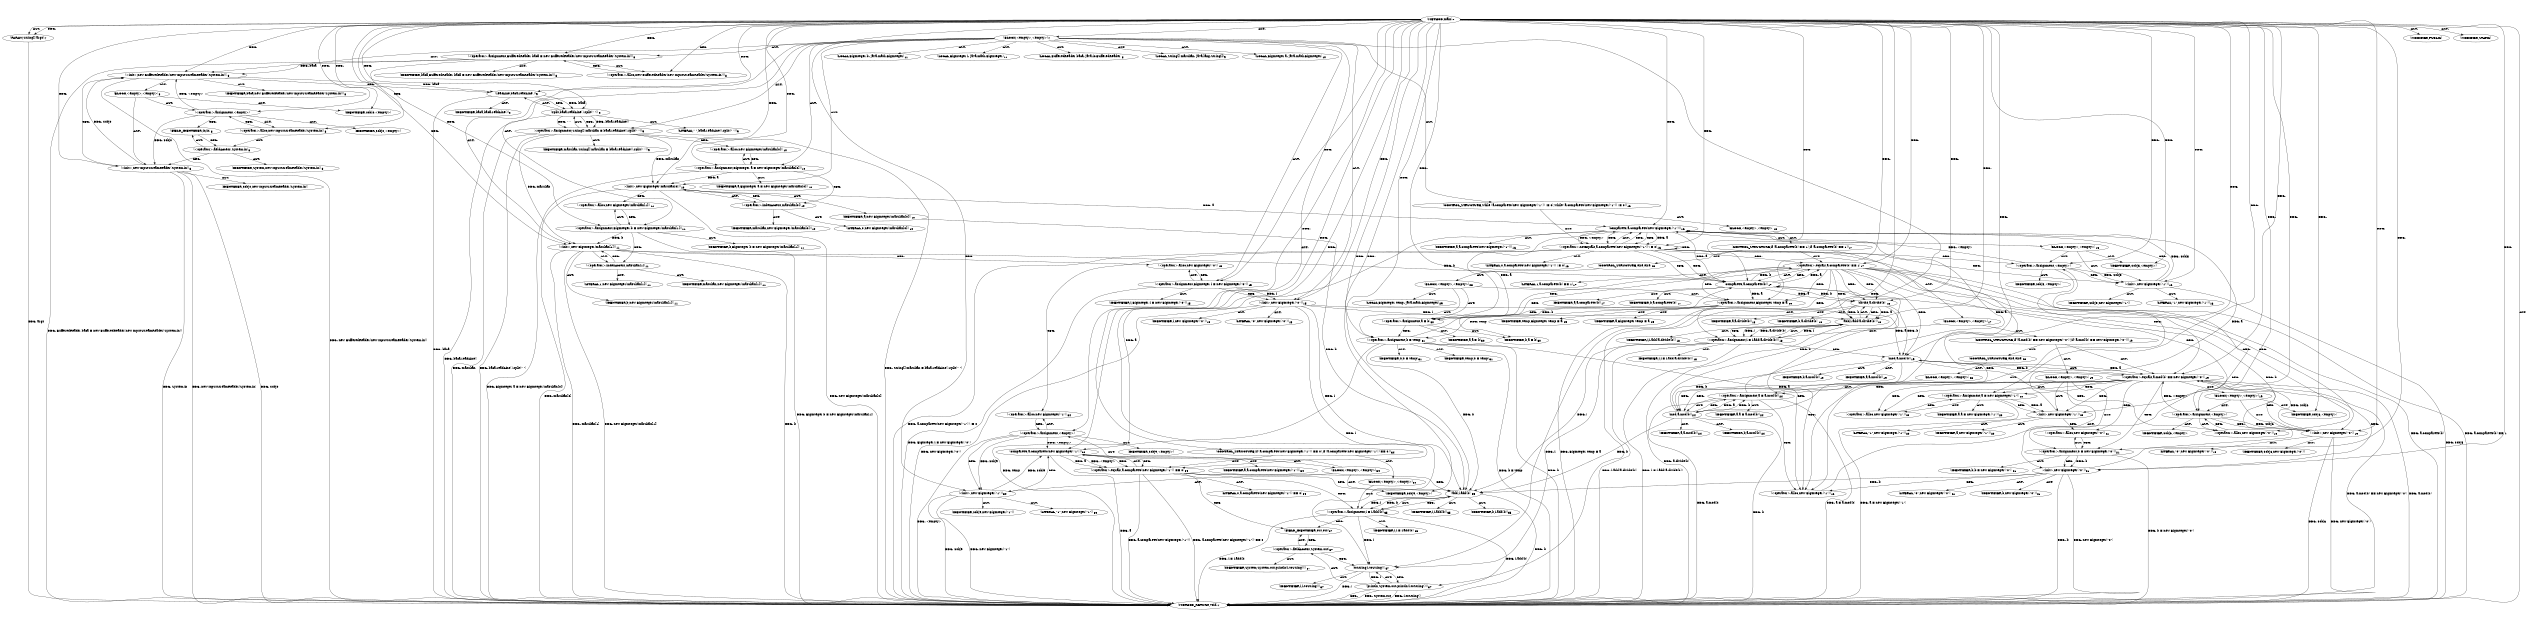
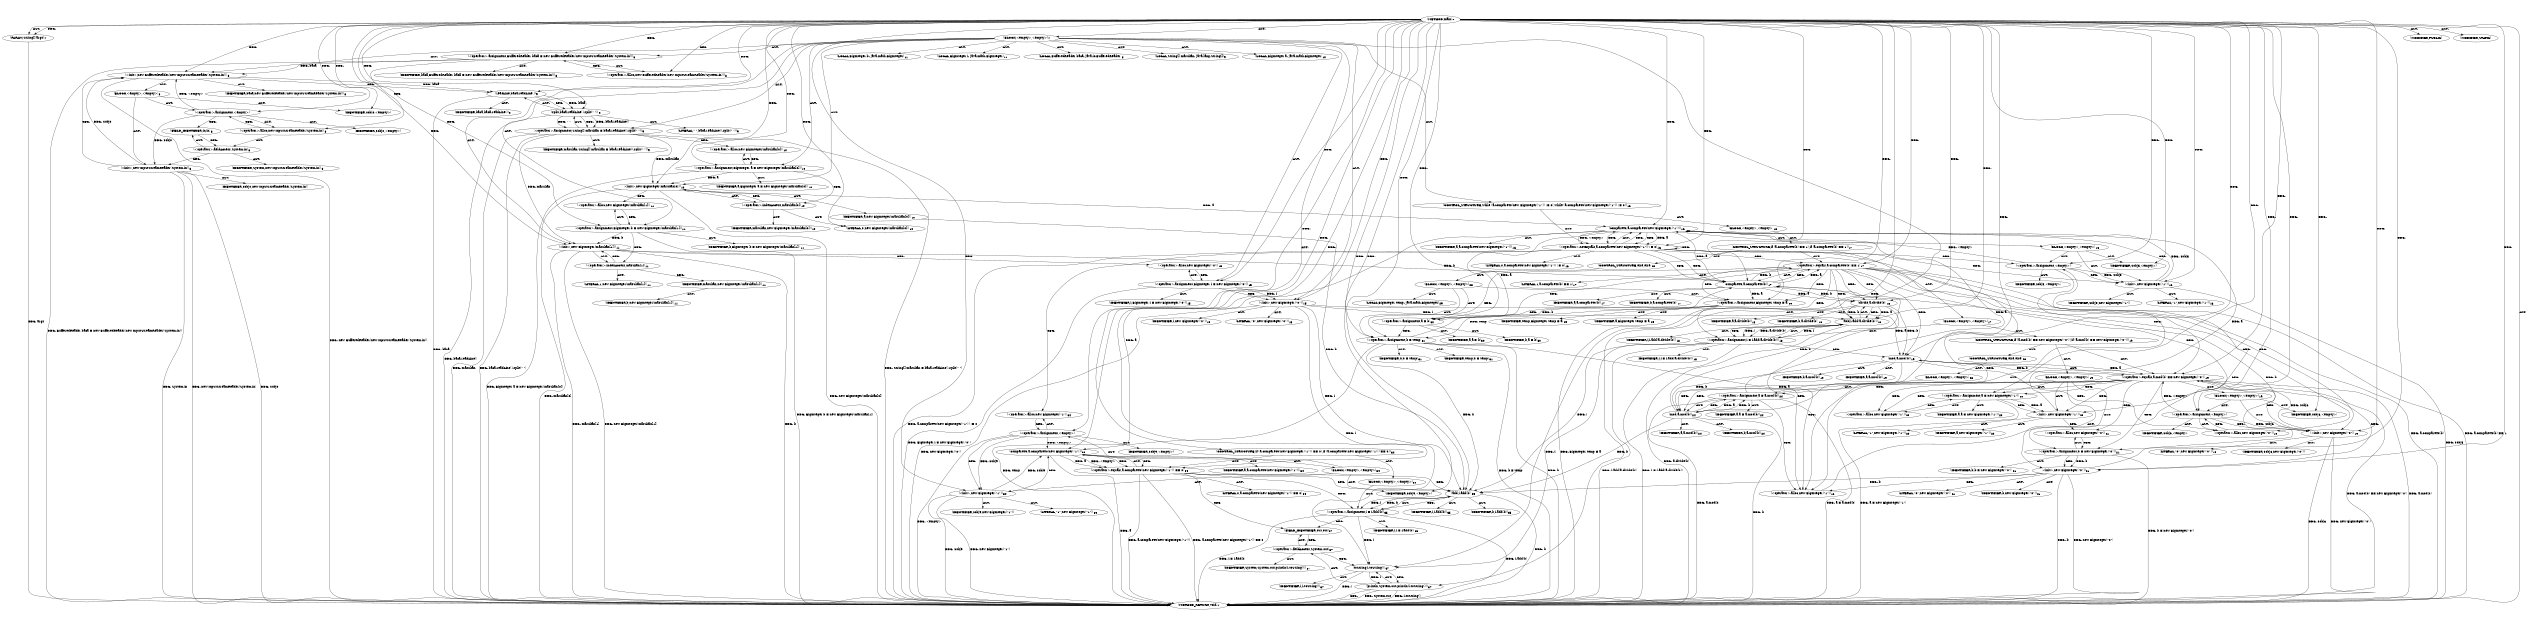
(290, 28) -> (792, 41)
(436, 131) -> (436, 131)
(681, 275) -> (681, 275)
(569, 286) -> (684, 294)
(1591, 292) -> (1531, 272)
